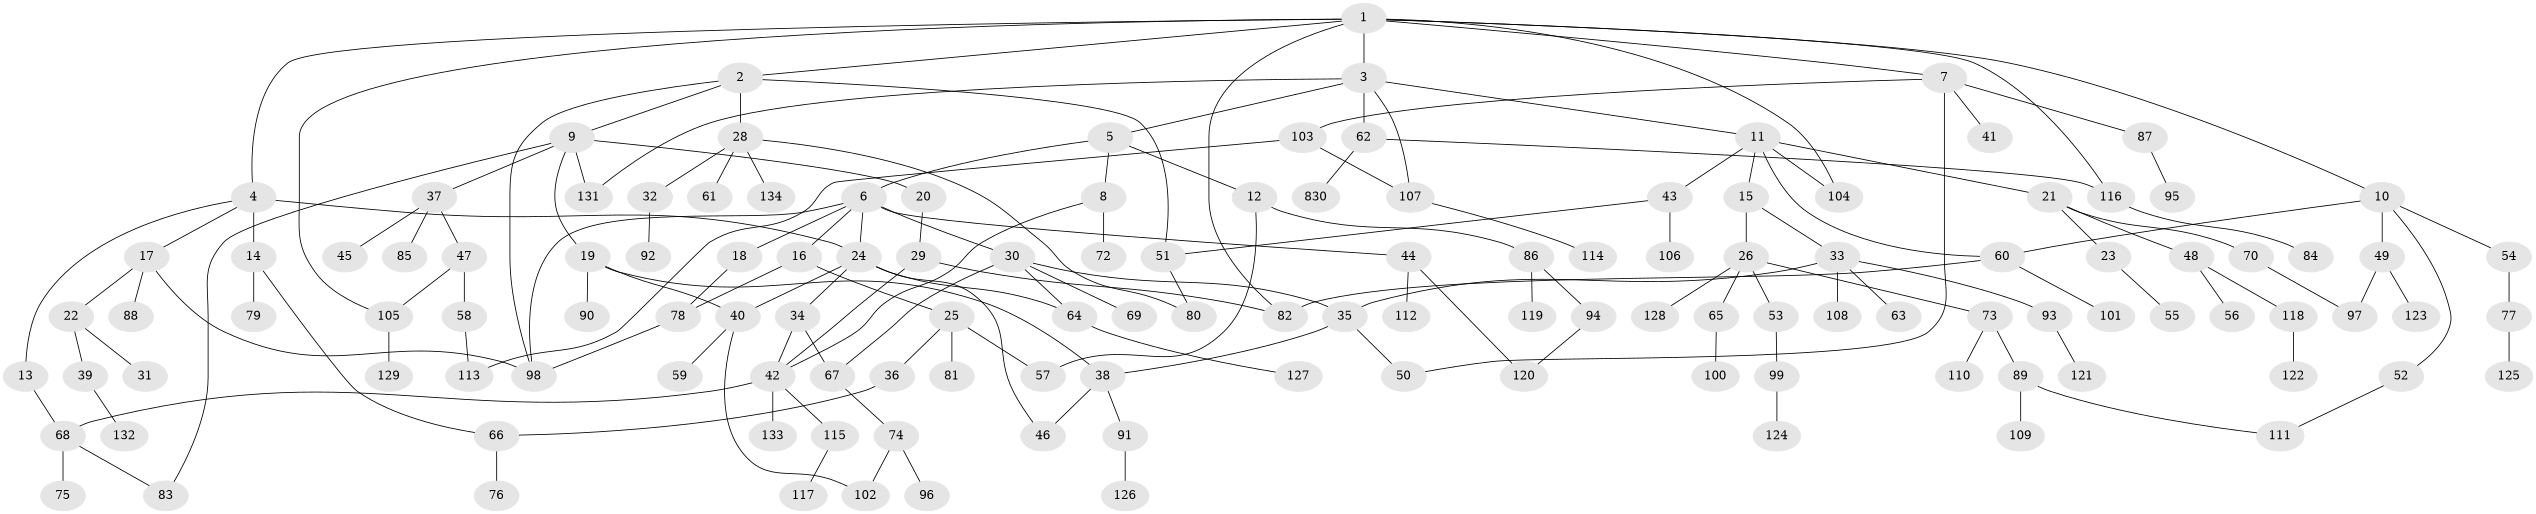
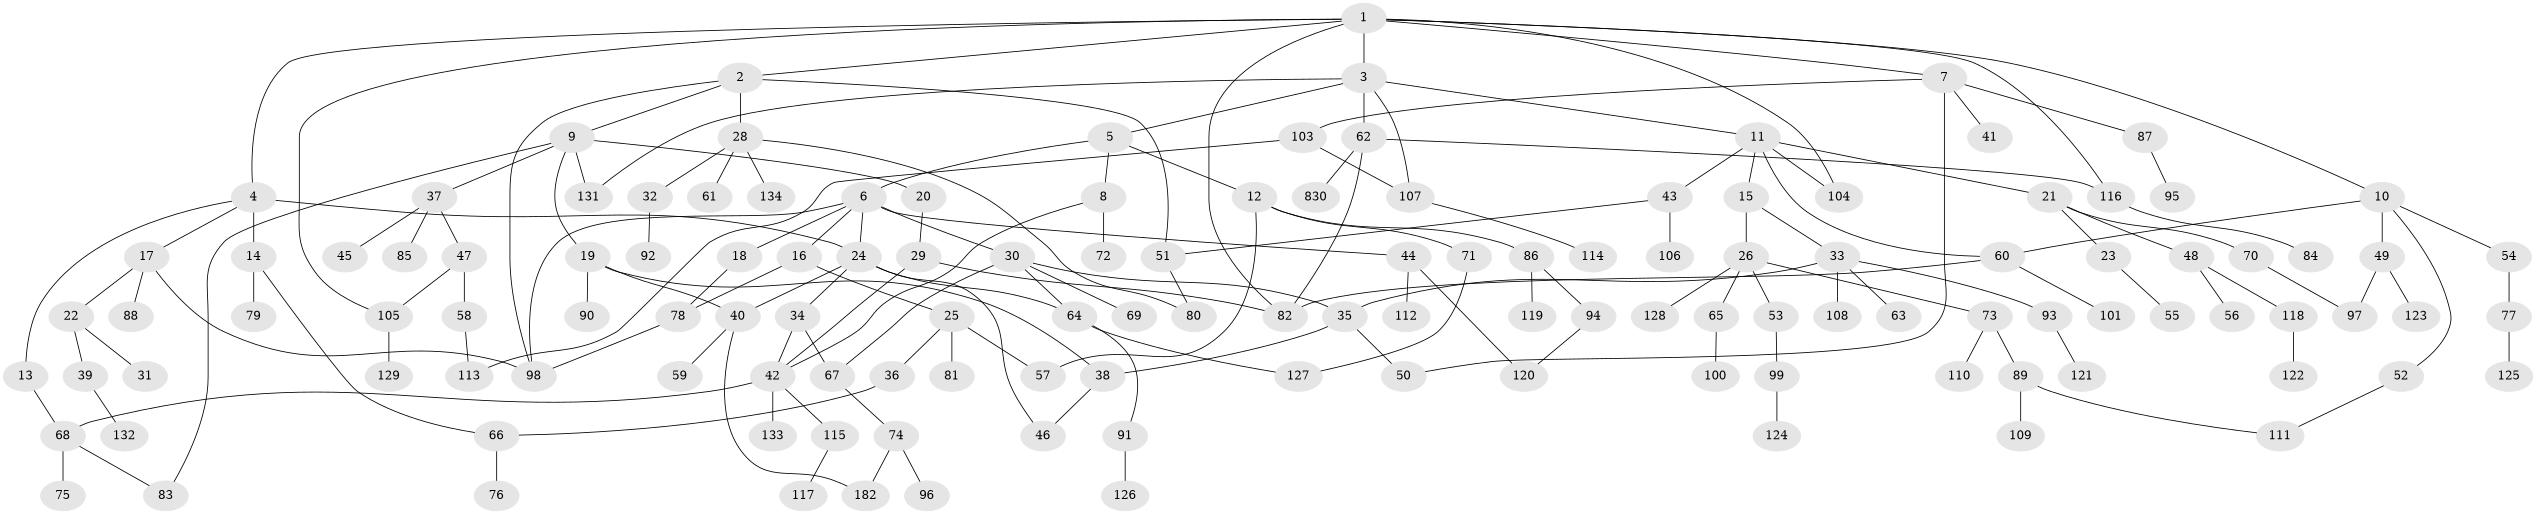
none -> (1333, 243)
none -> (1469, 257)
(1114, 406) -> (1134, 365)
(866, 496) -> (866, 496)
